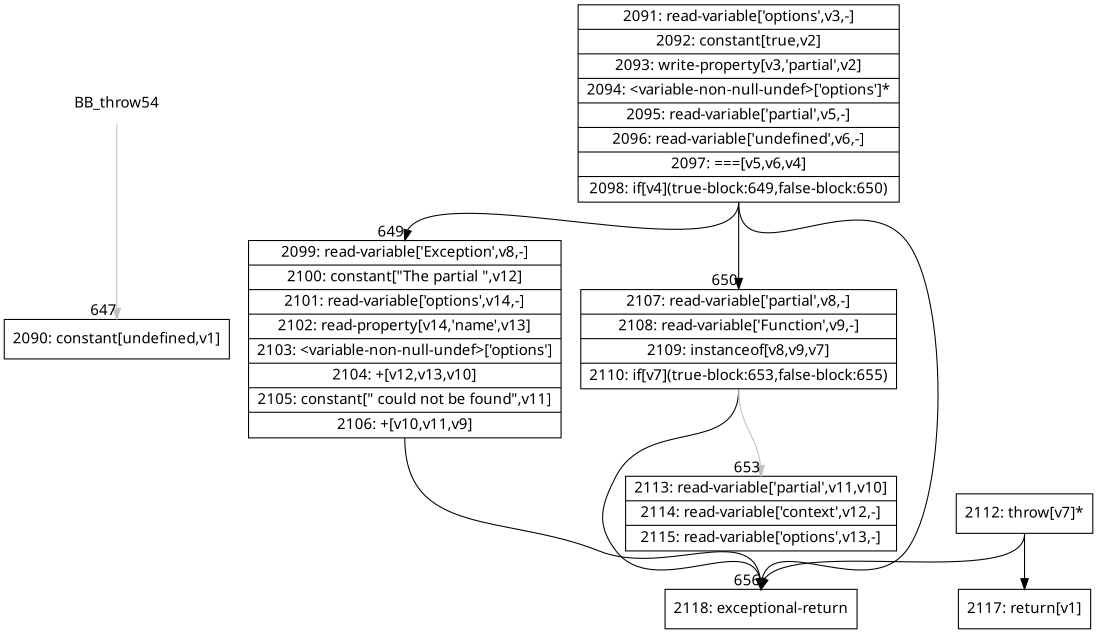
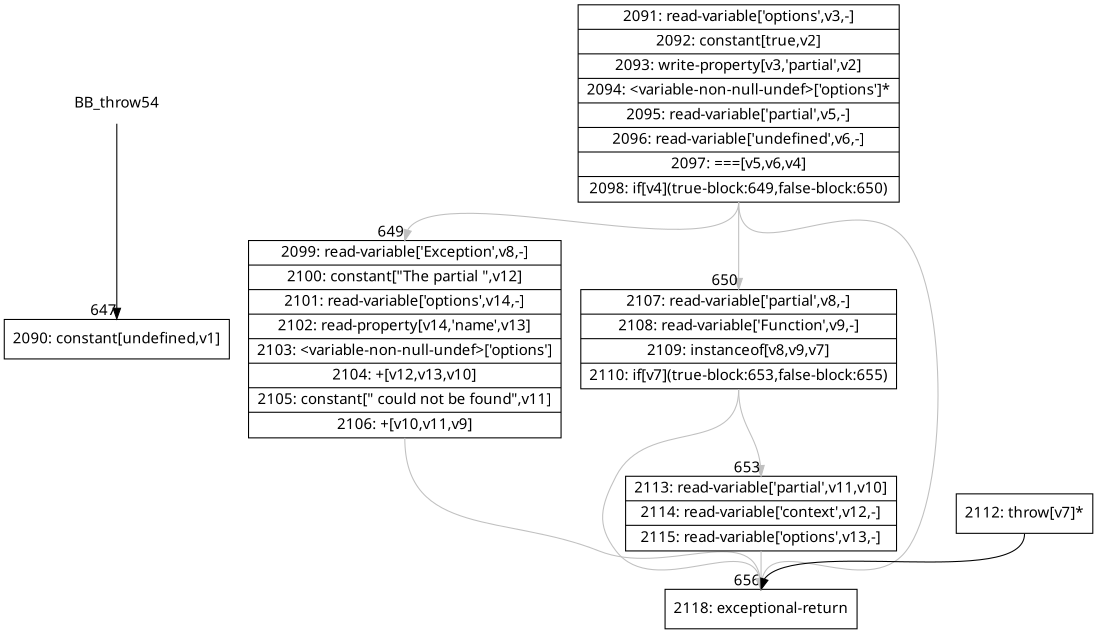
(117, 216) -> (117, 216)
(577, 222) -> (577, 222)
(739, 240) -> (739, 240)
(937, 378) -> (937, 378)
(603, 512) -> (603, 512)
(565, 540) -> (565, 540)
none -> (761, 563)
(1025, 609) -> none
